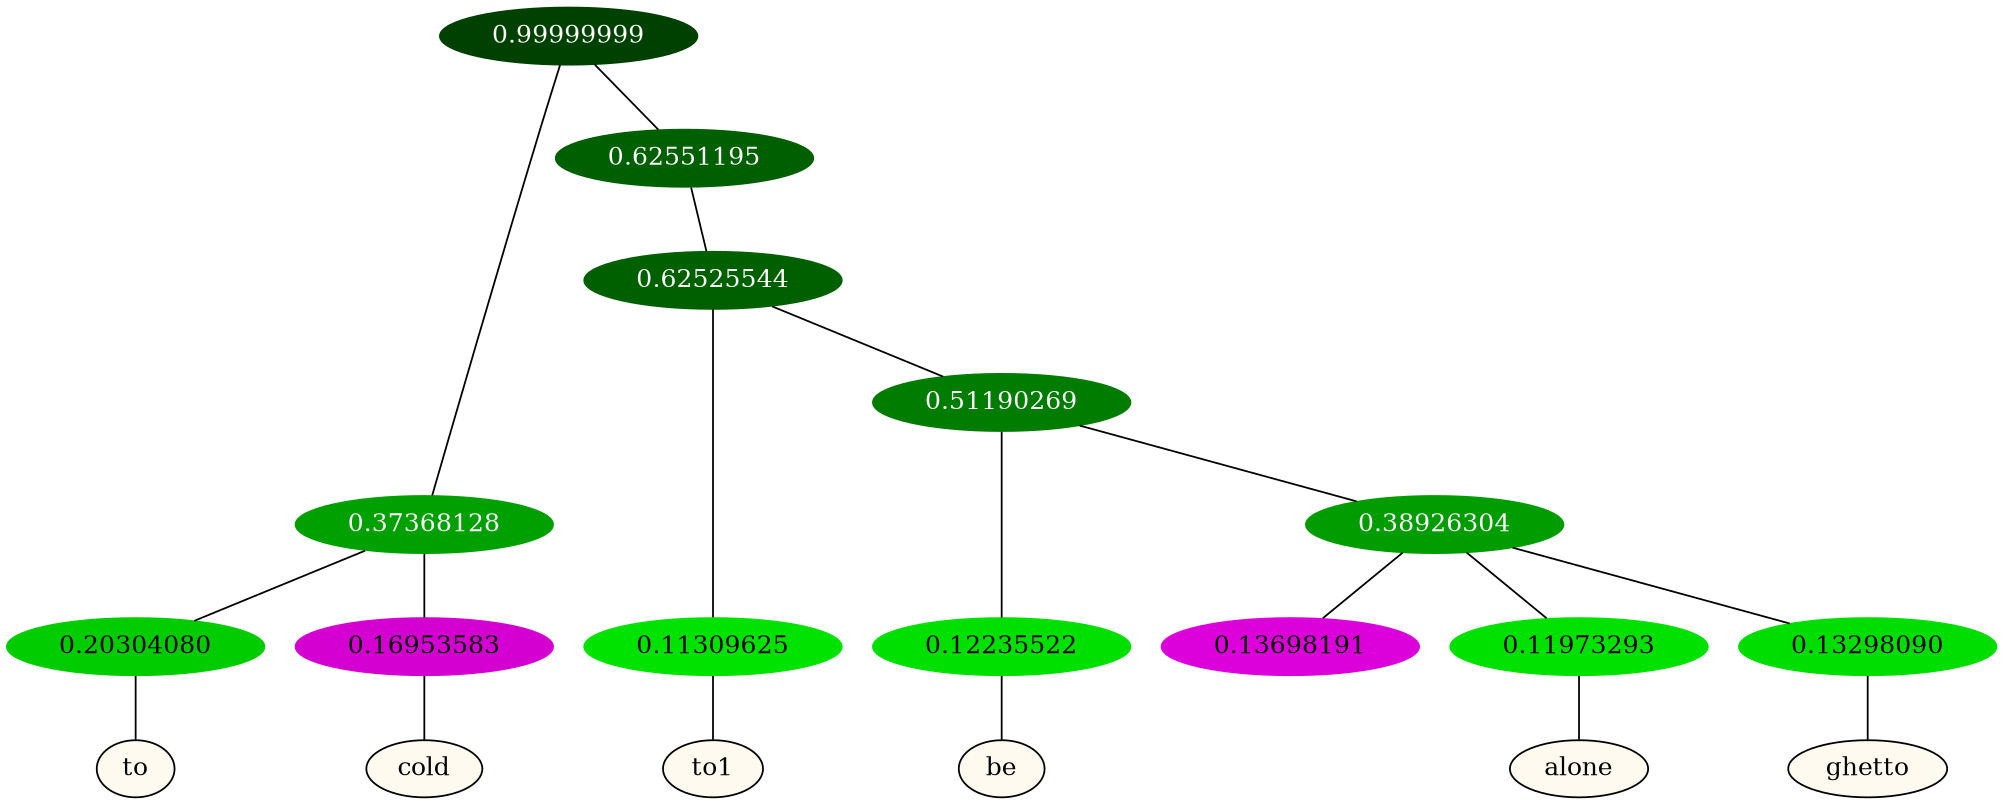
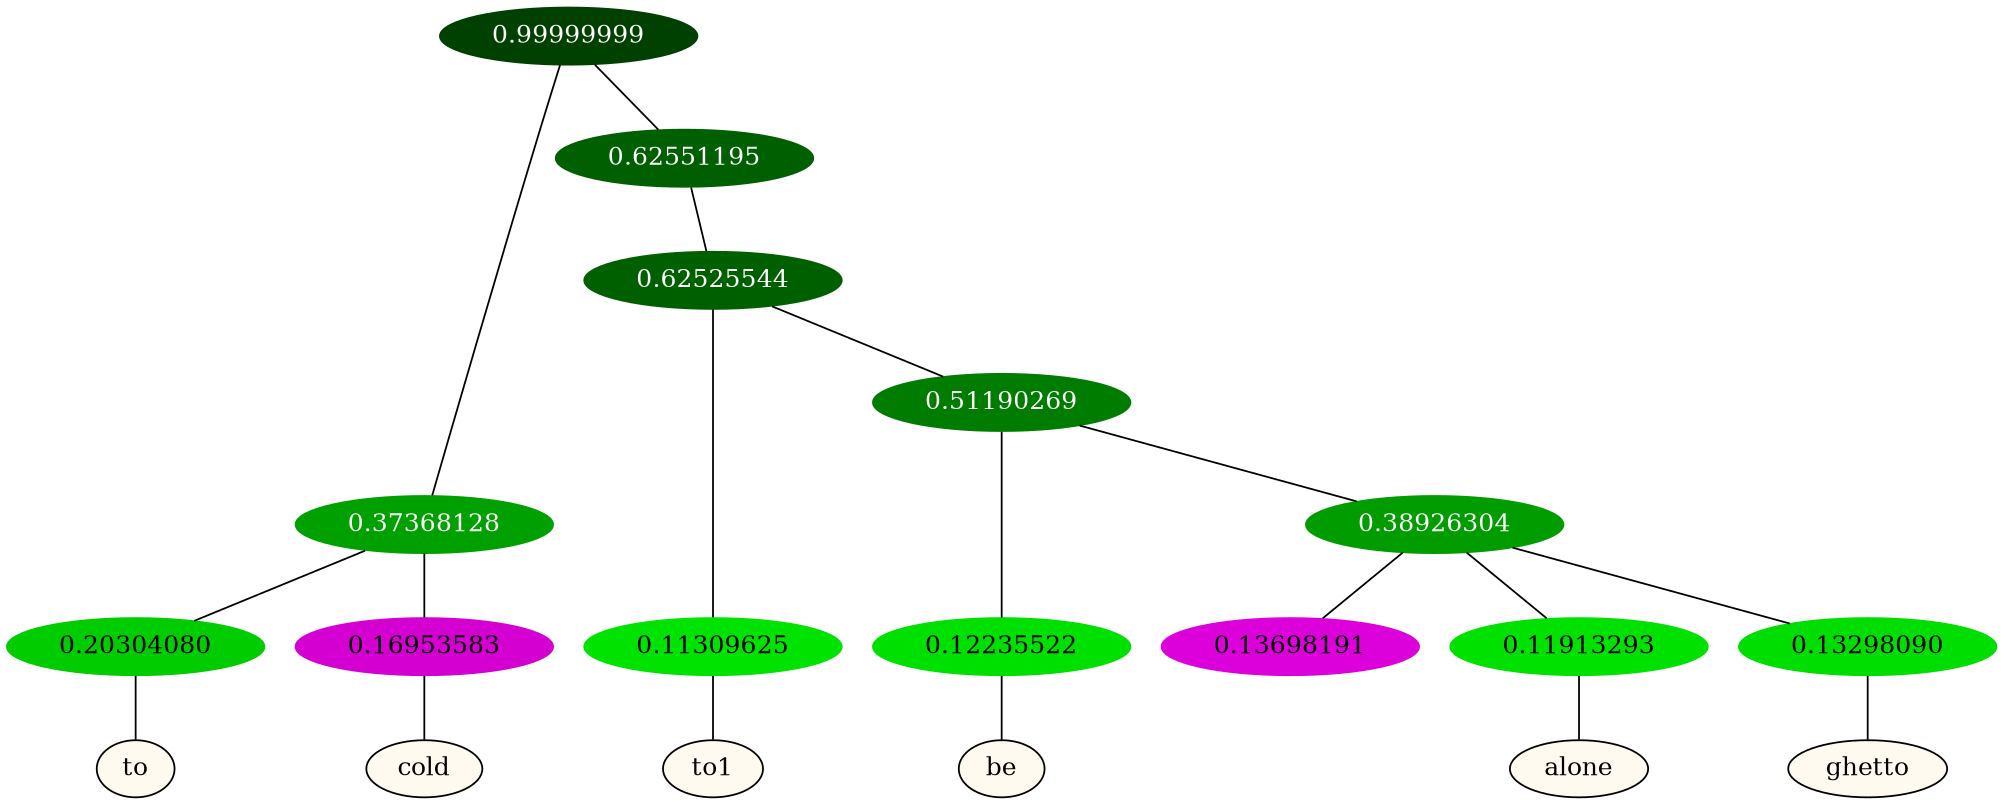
(1579, 647) -> (1579, 647)
